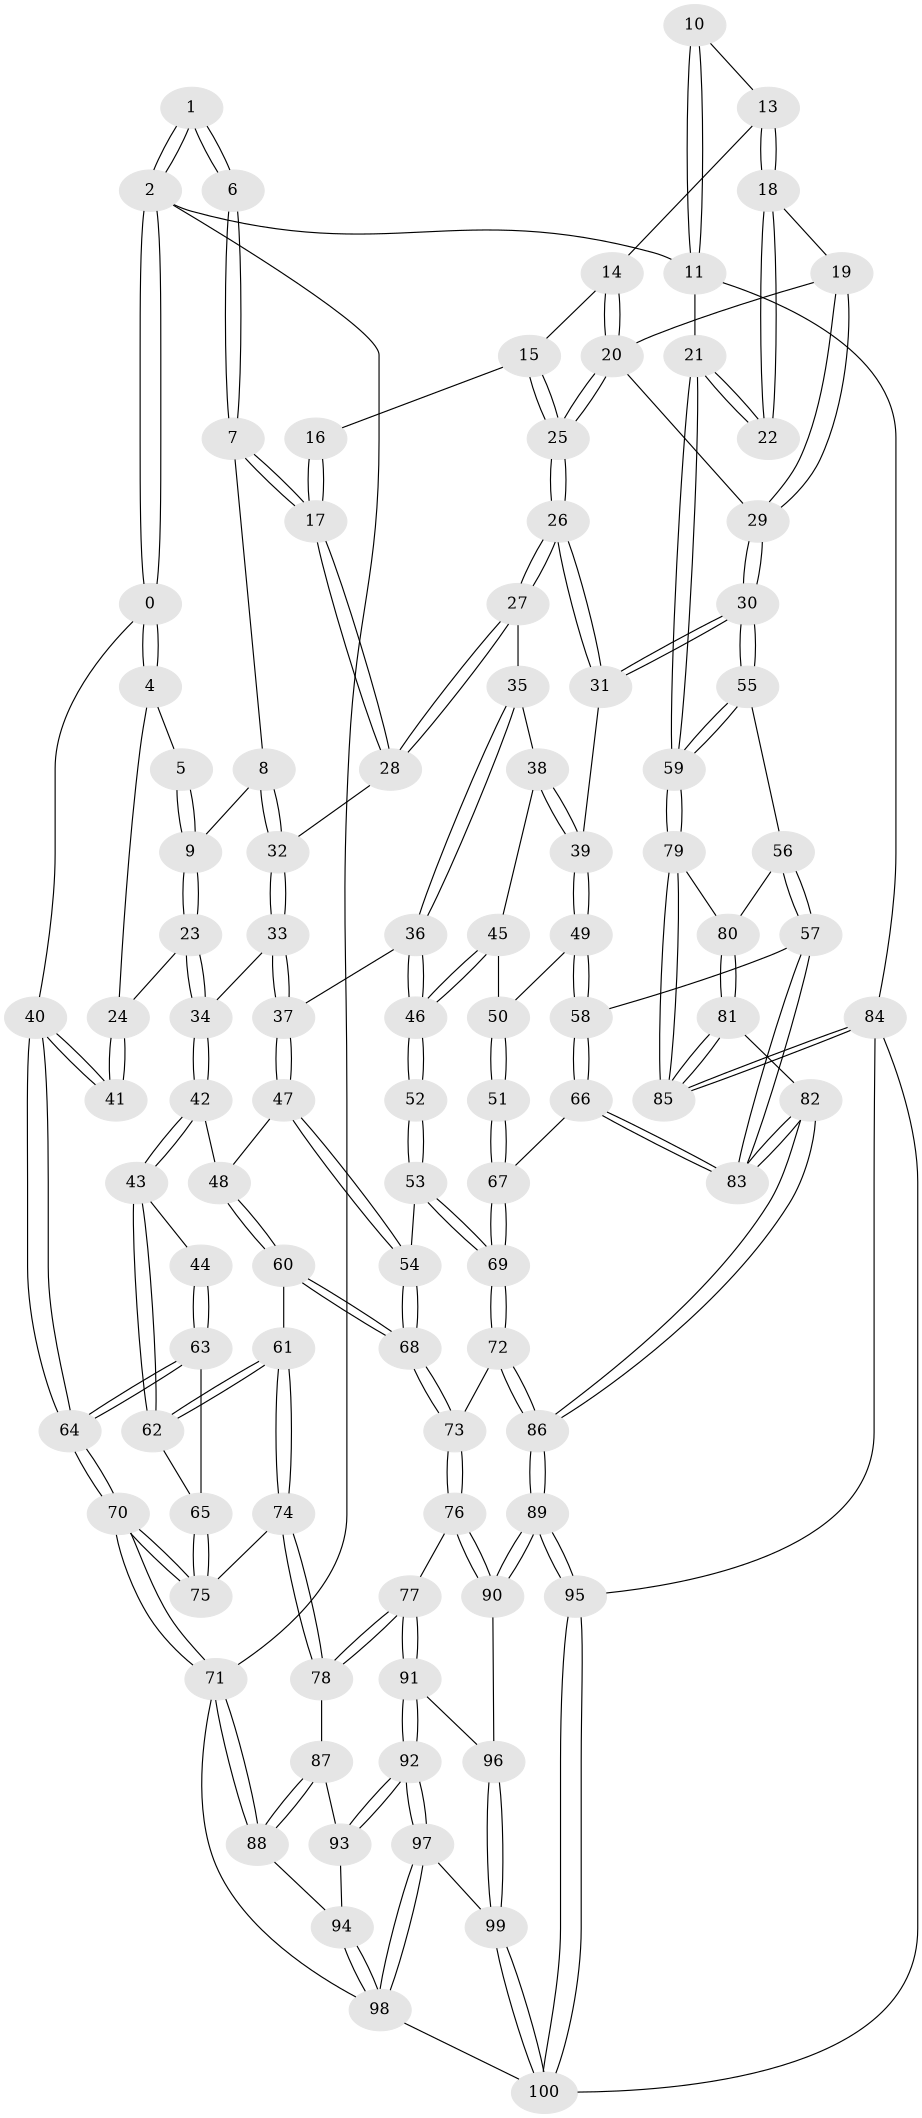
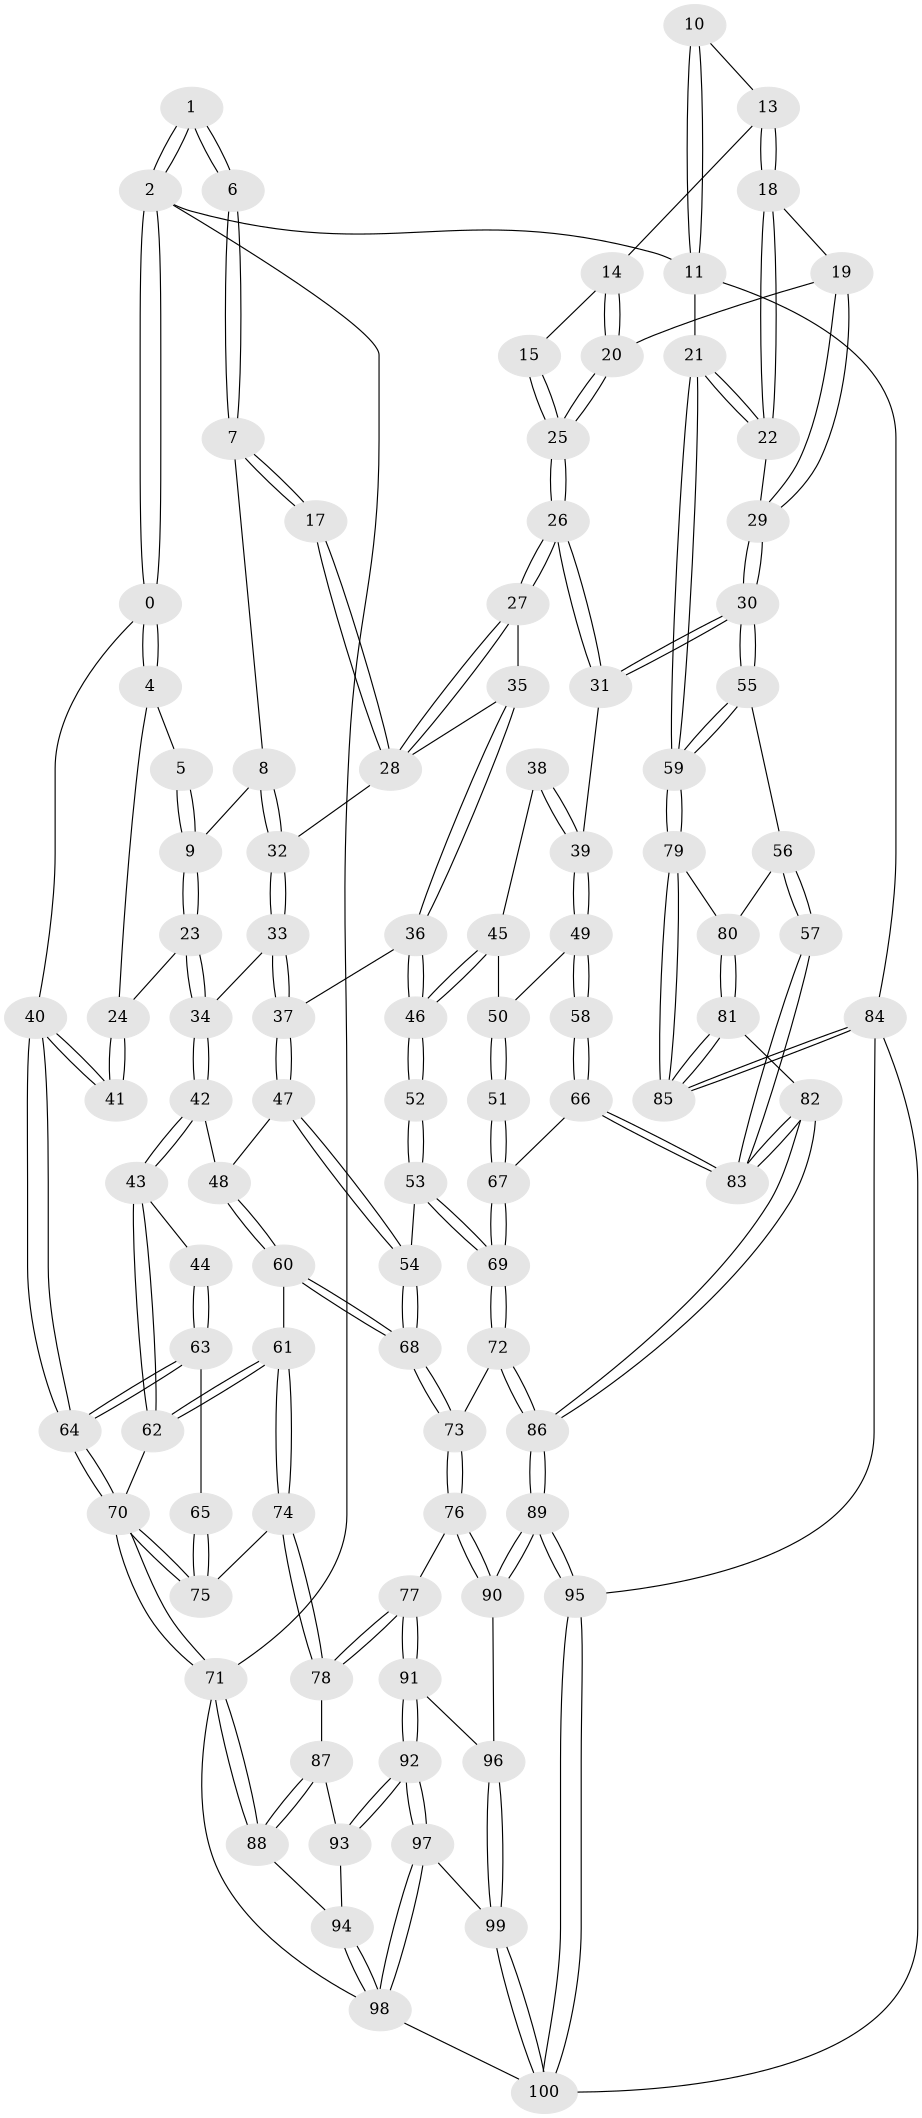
(677, 429) -> (763, 480)
(316, 439) -> none
(528, 728) -> (454, 728)
(699, 981) -> none
(177, 1472) -> (136, 1473)
